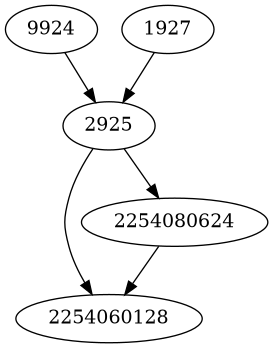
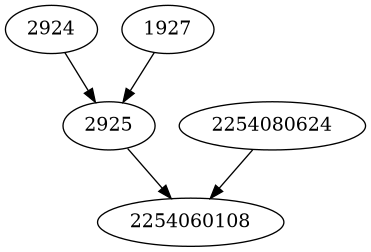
(51, 29) -> (51, 29)
(138, 168) -> none
(109, 319) -> (191, 222)
